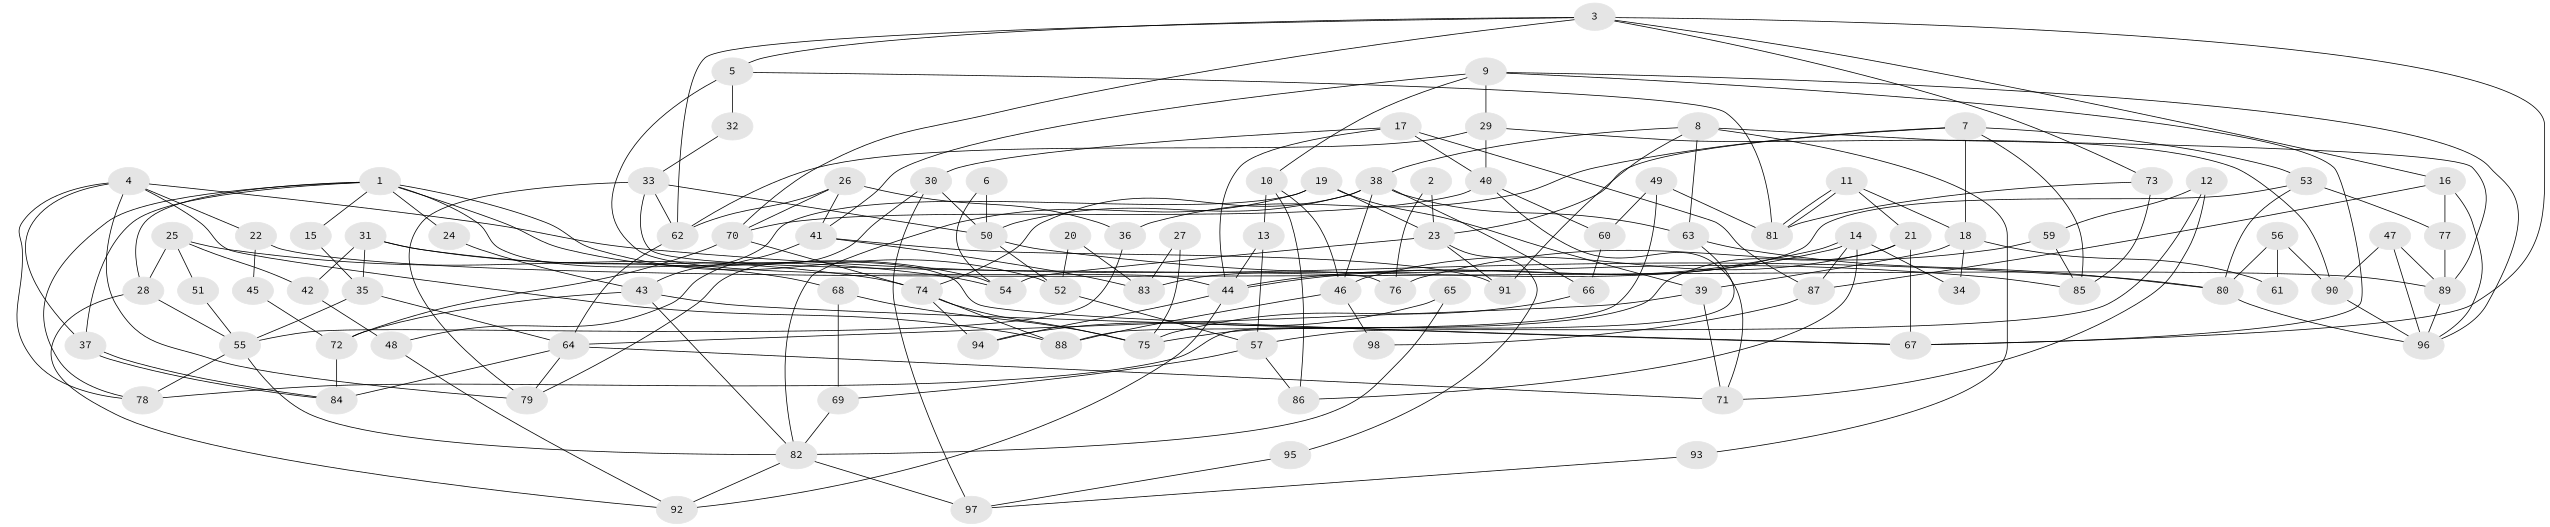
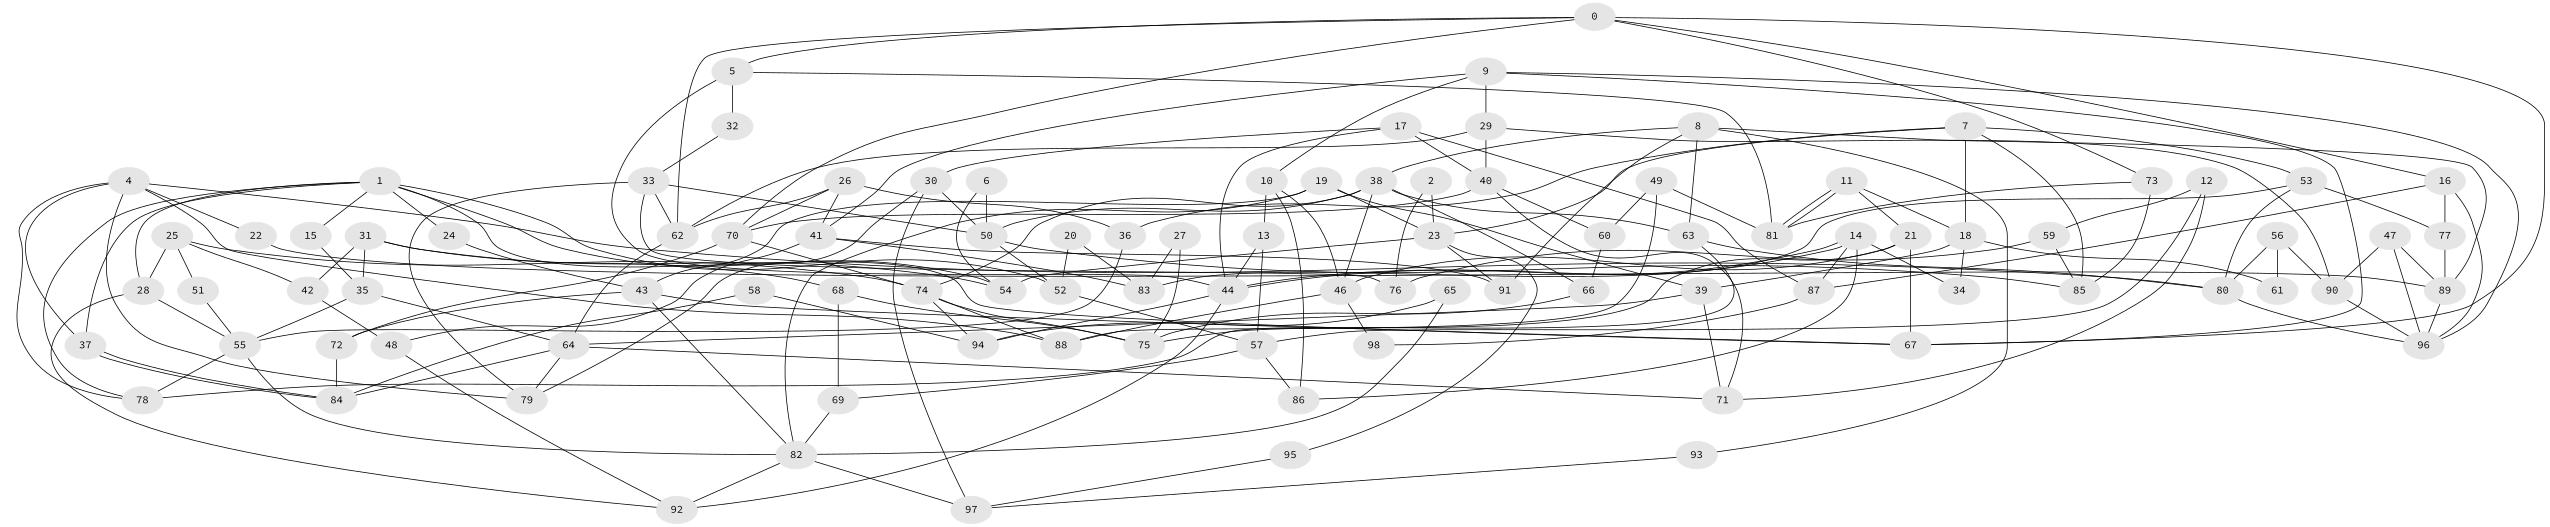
(1595, 17) -> (1595, 17)
(253, 291) -> none
none -> (754, 291)
